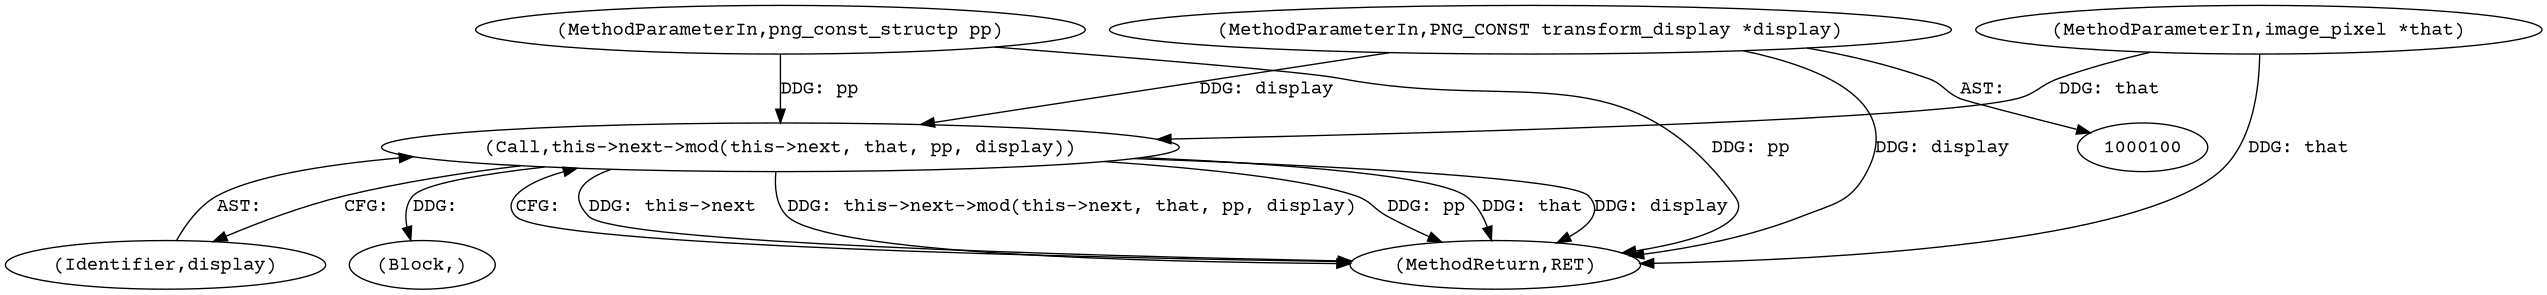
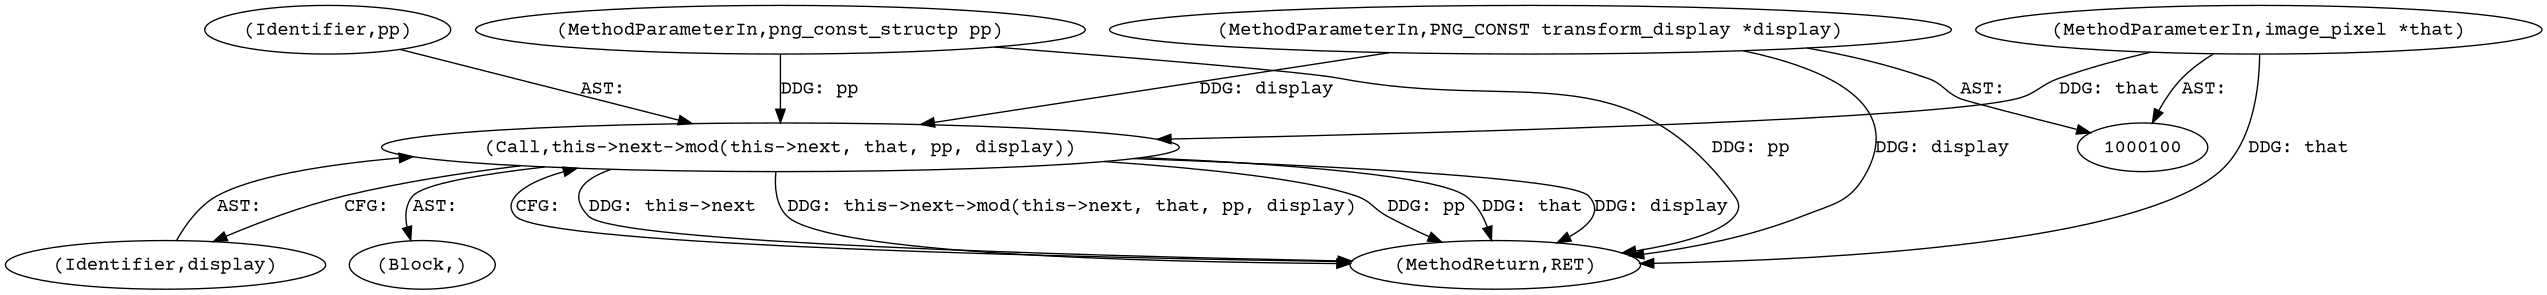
none -> (328, 30)
none -> (2182, 78)
(441, 206) -> (441, 206)
